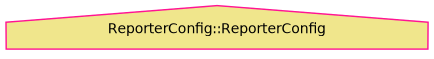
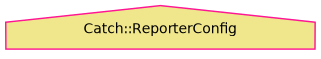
(217, 30) -> (160, 30)
